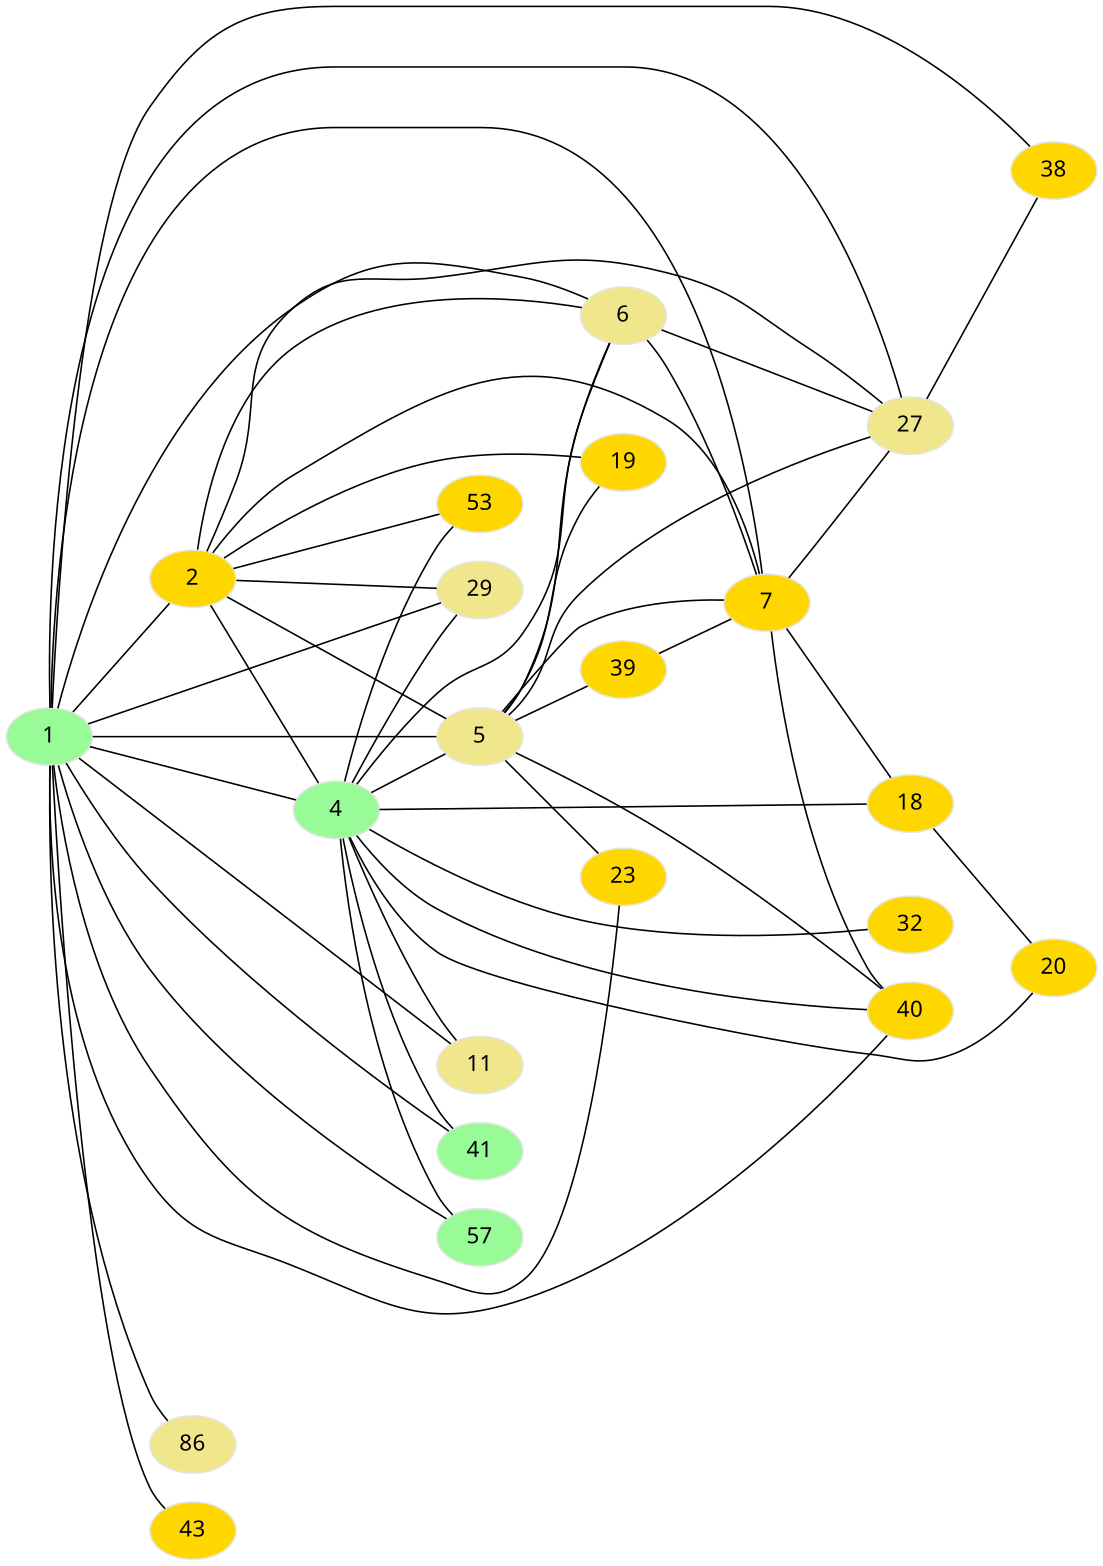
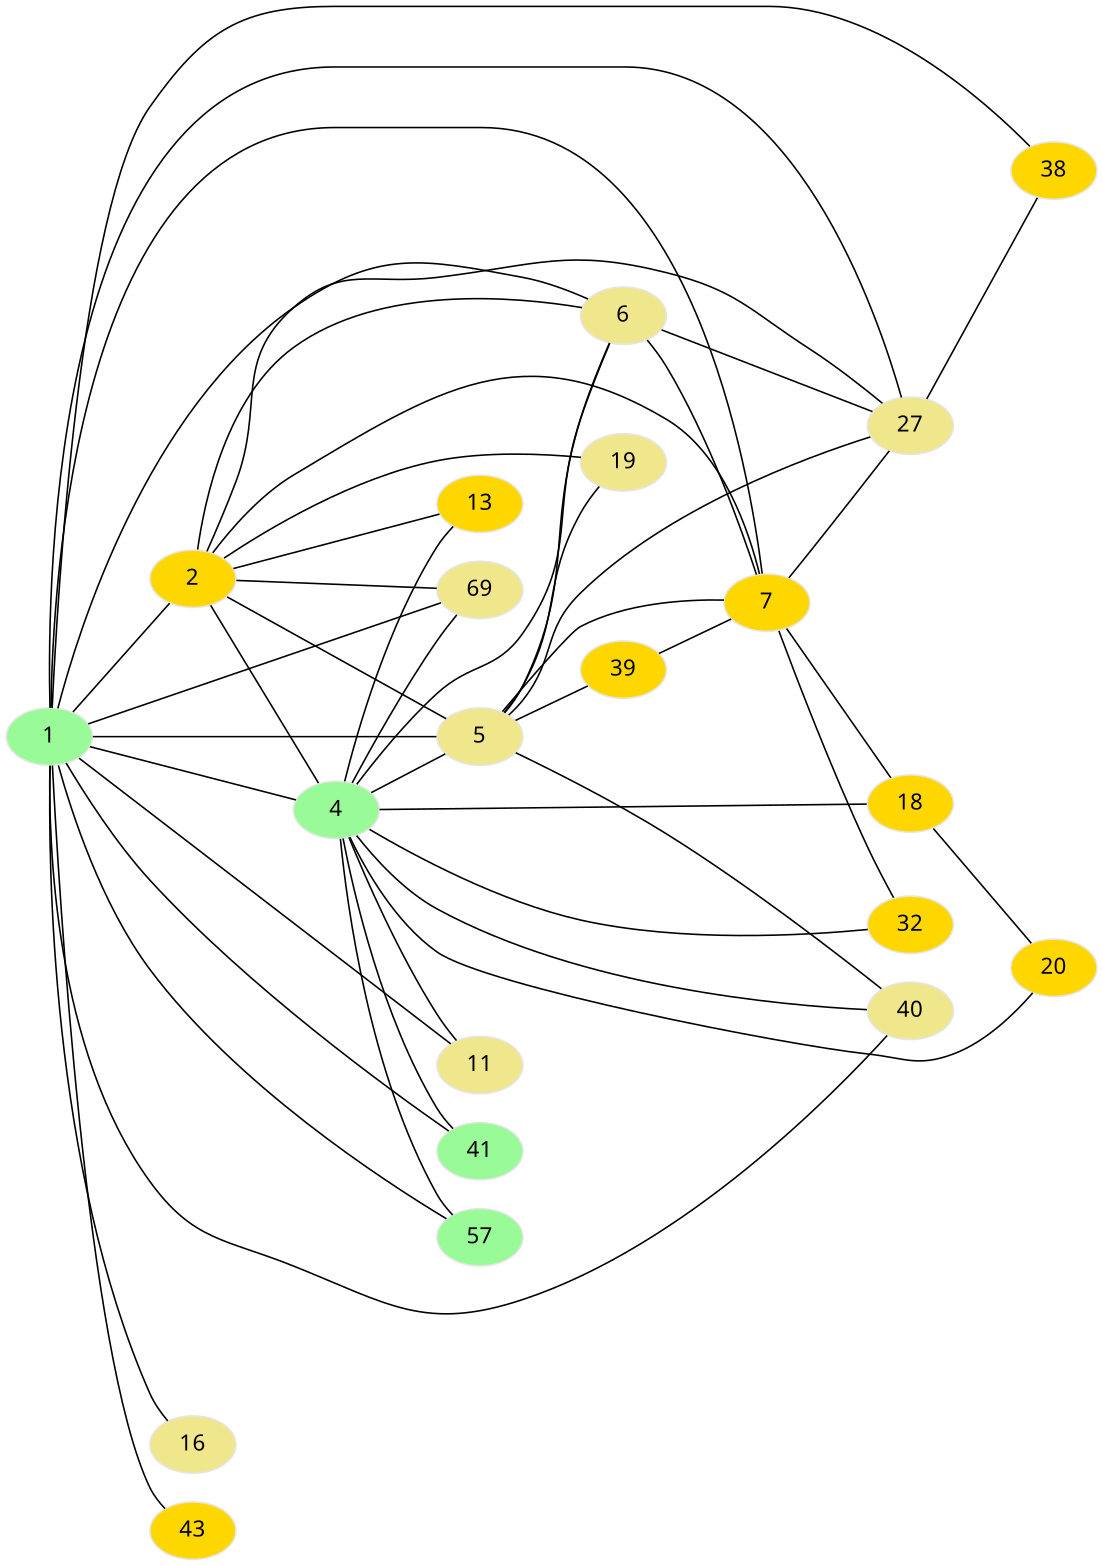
(623, 462) -> (623, 462)
(480, 504) -> (480, 504)
(480, 590) -> (480, 590)
(808, 817) -> (832, 766)
(623, 877) -> none
(910, 1011) -> (910, 1011)
(193, 1445) -> (193, 1445)
